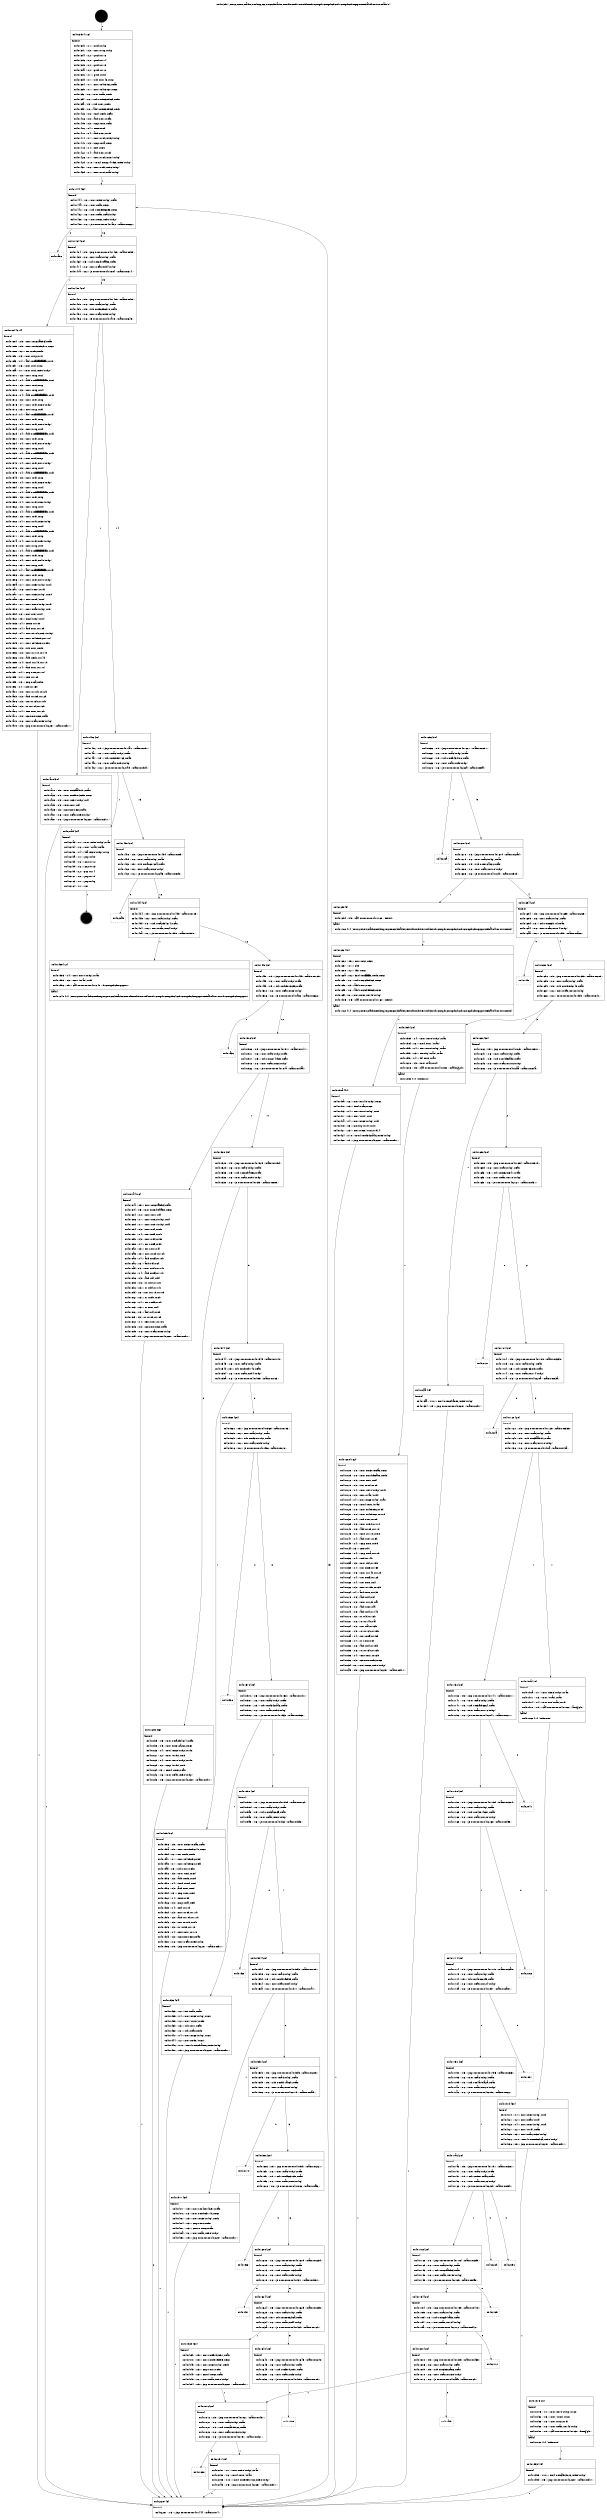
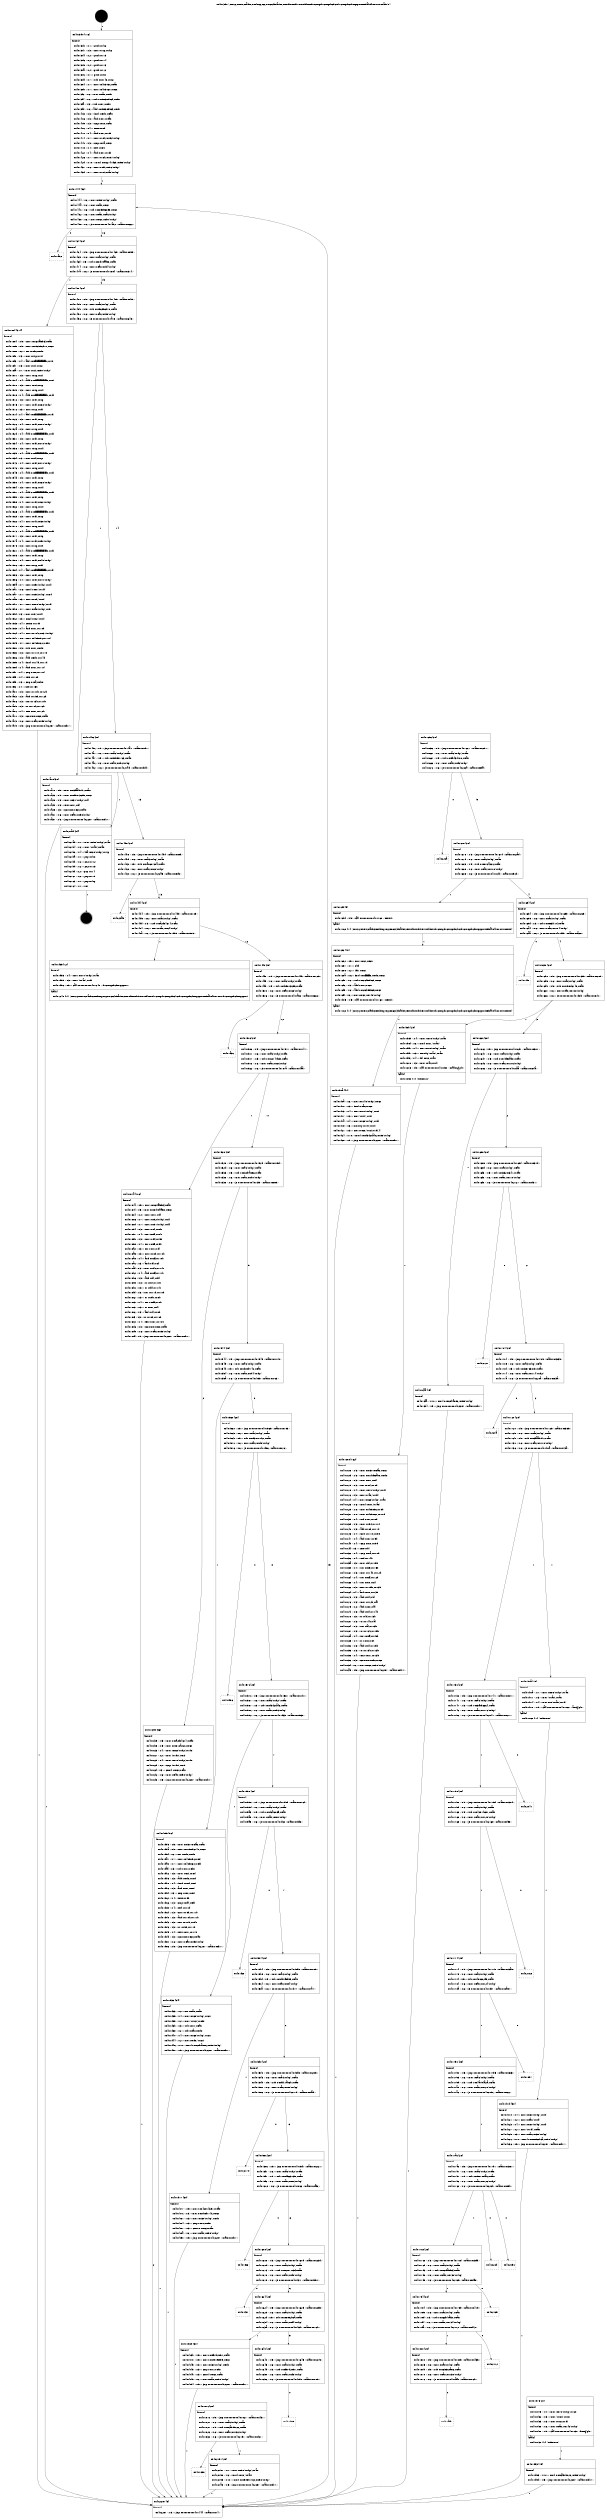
(339, 2386) -> none
(223, 2395) -> (186, 2441)
